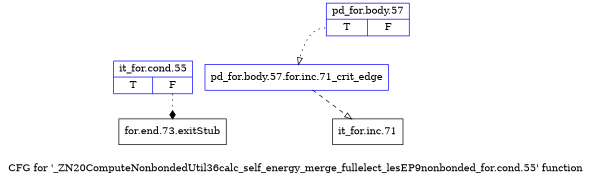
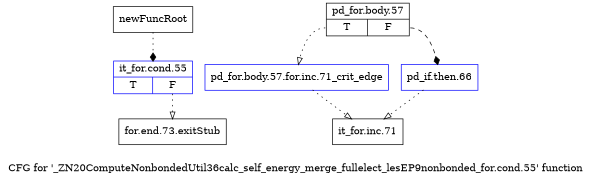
none -> (153, 20)
(368, 20) -> (368, 20)
none -> (440, 77)
(329, 102) -> (329, 102)
(173, 103) -> (173, 103)
